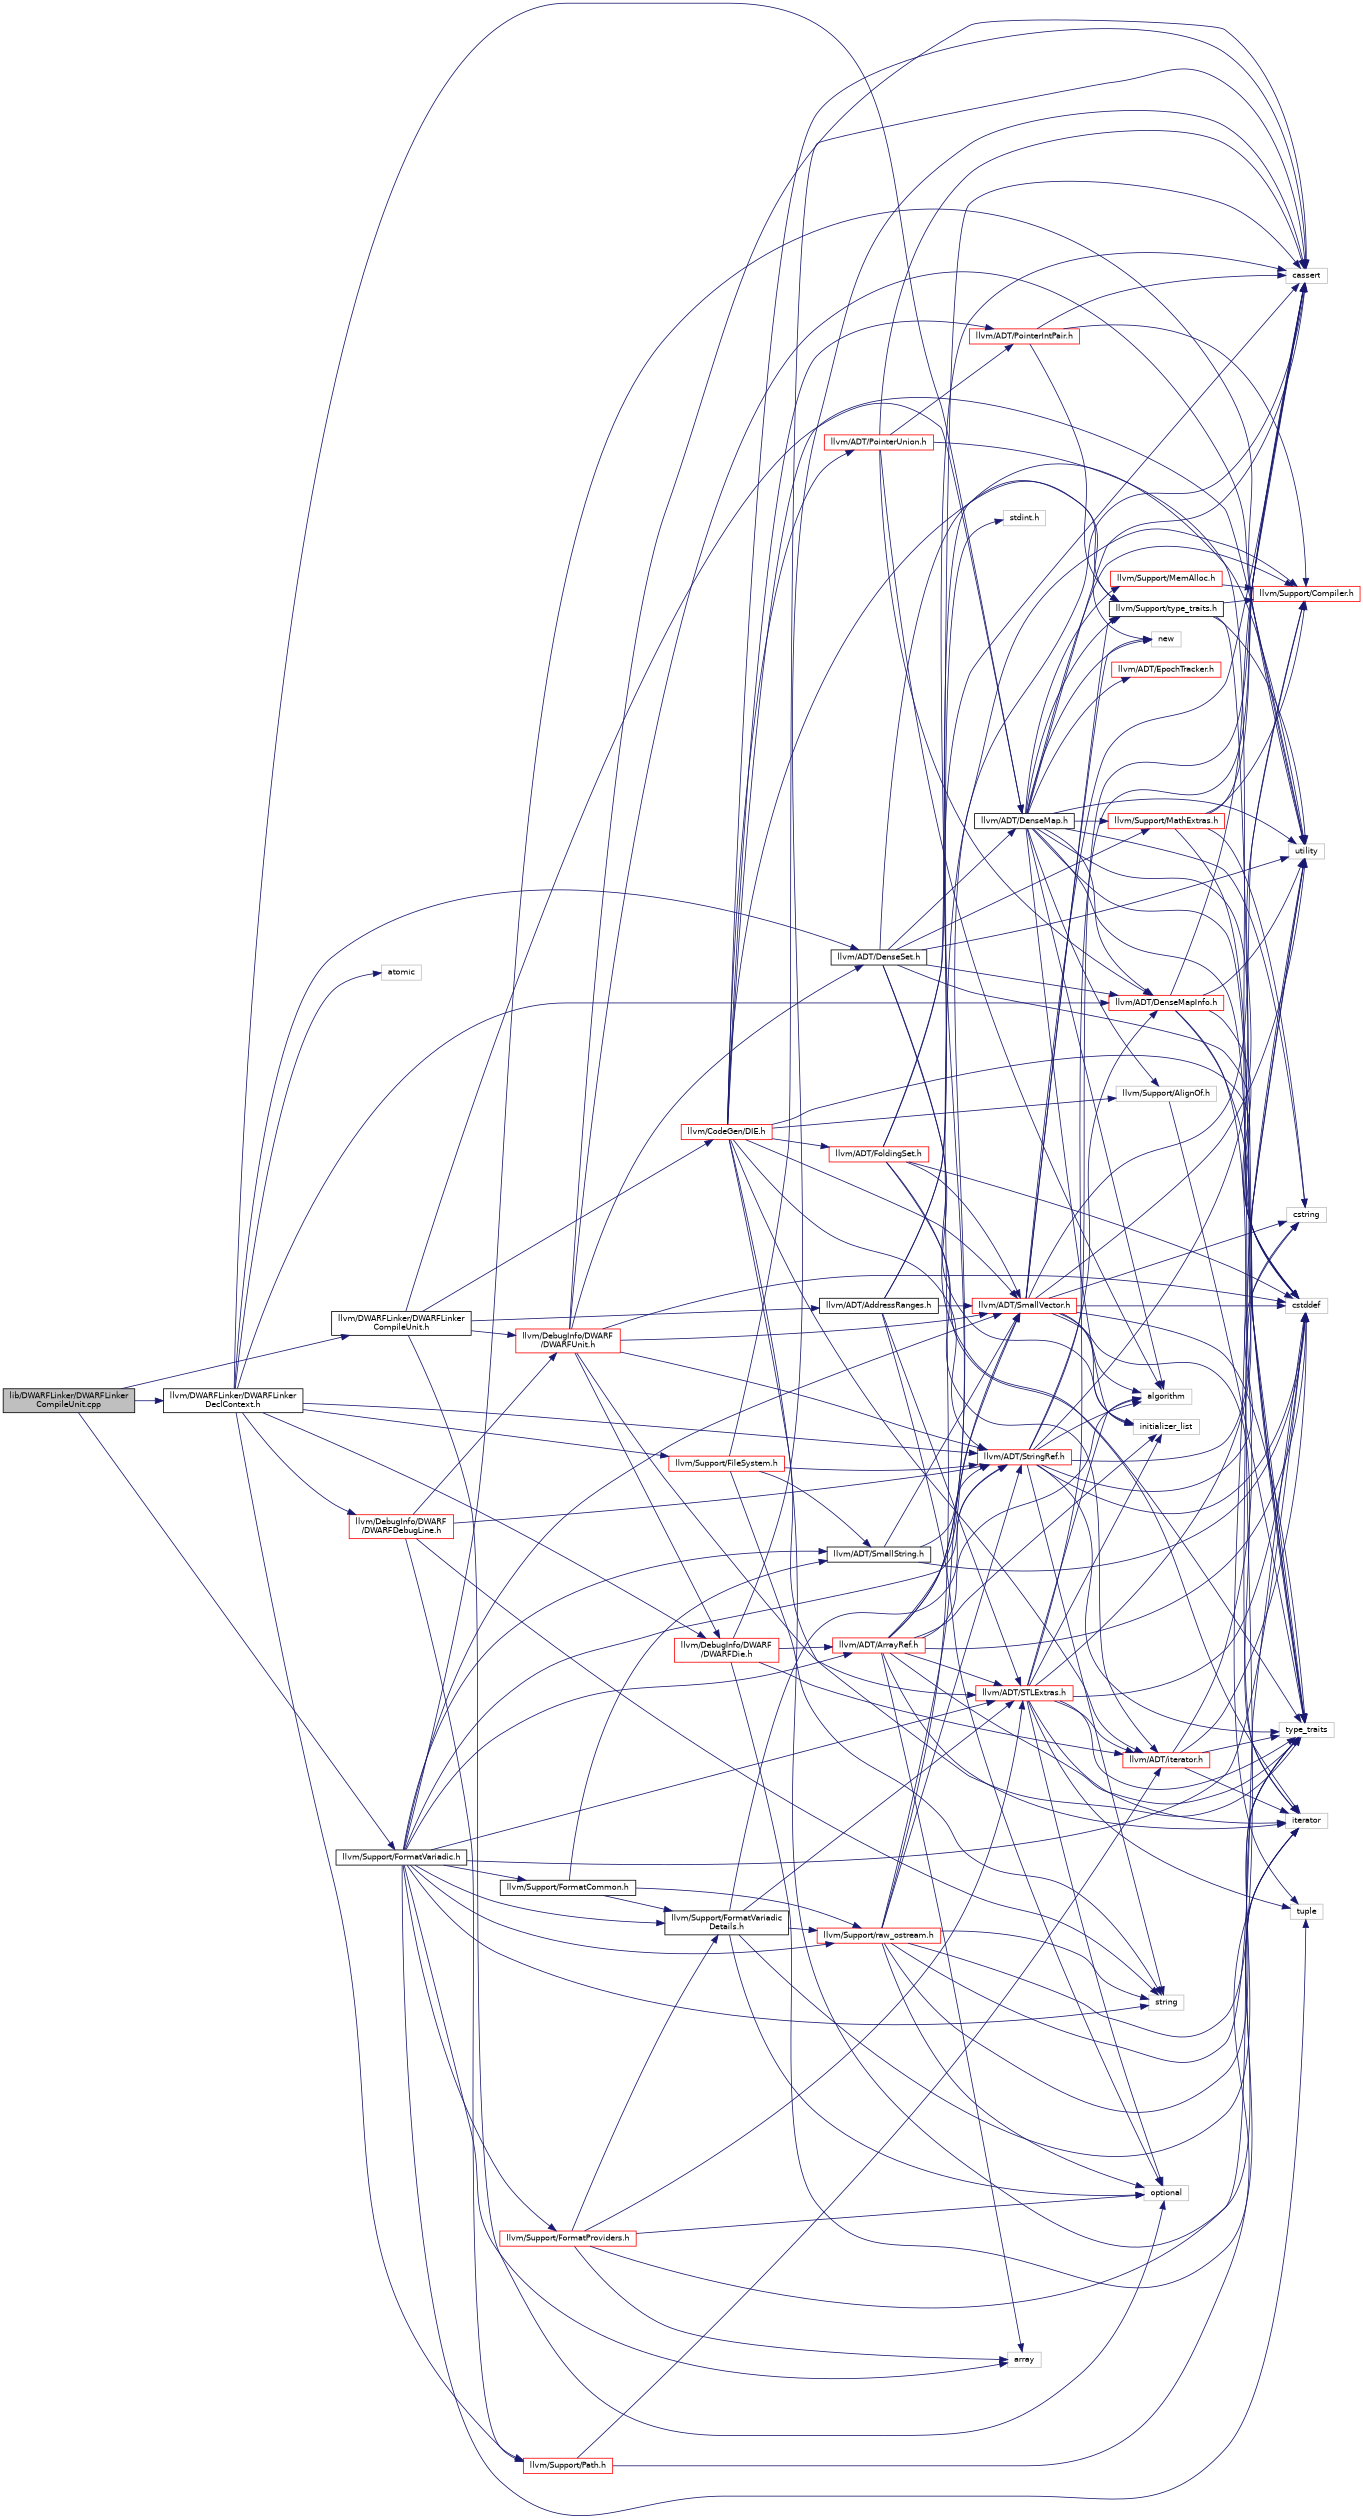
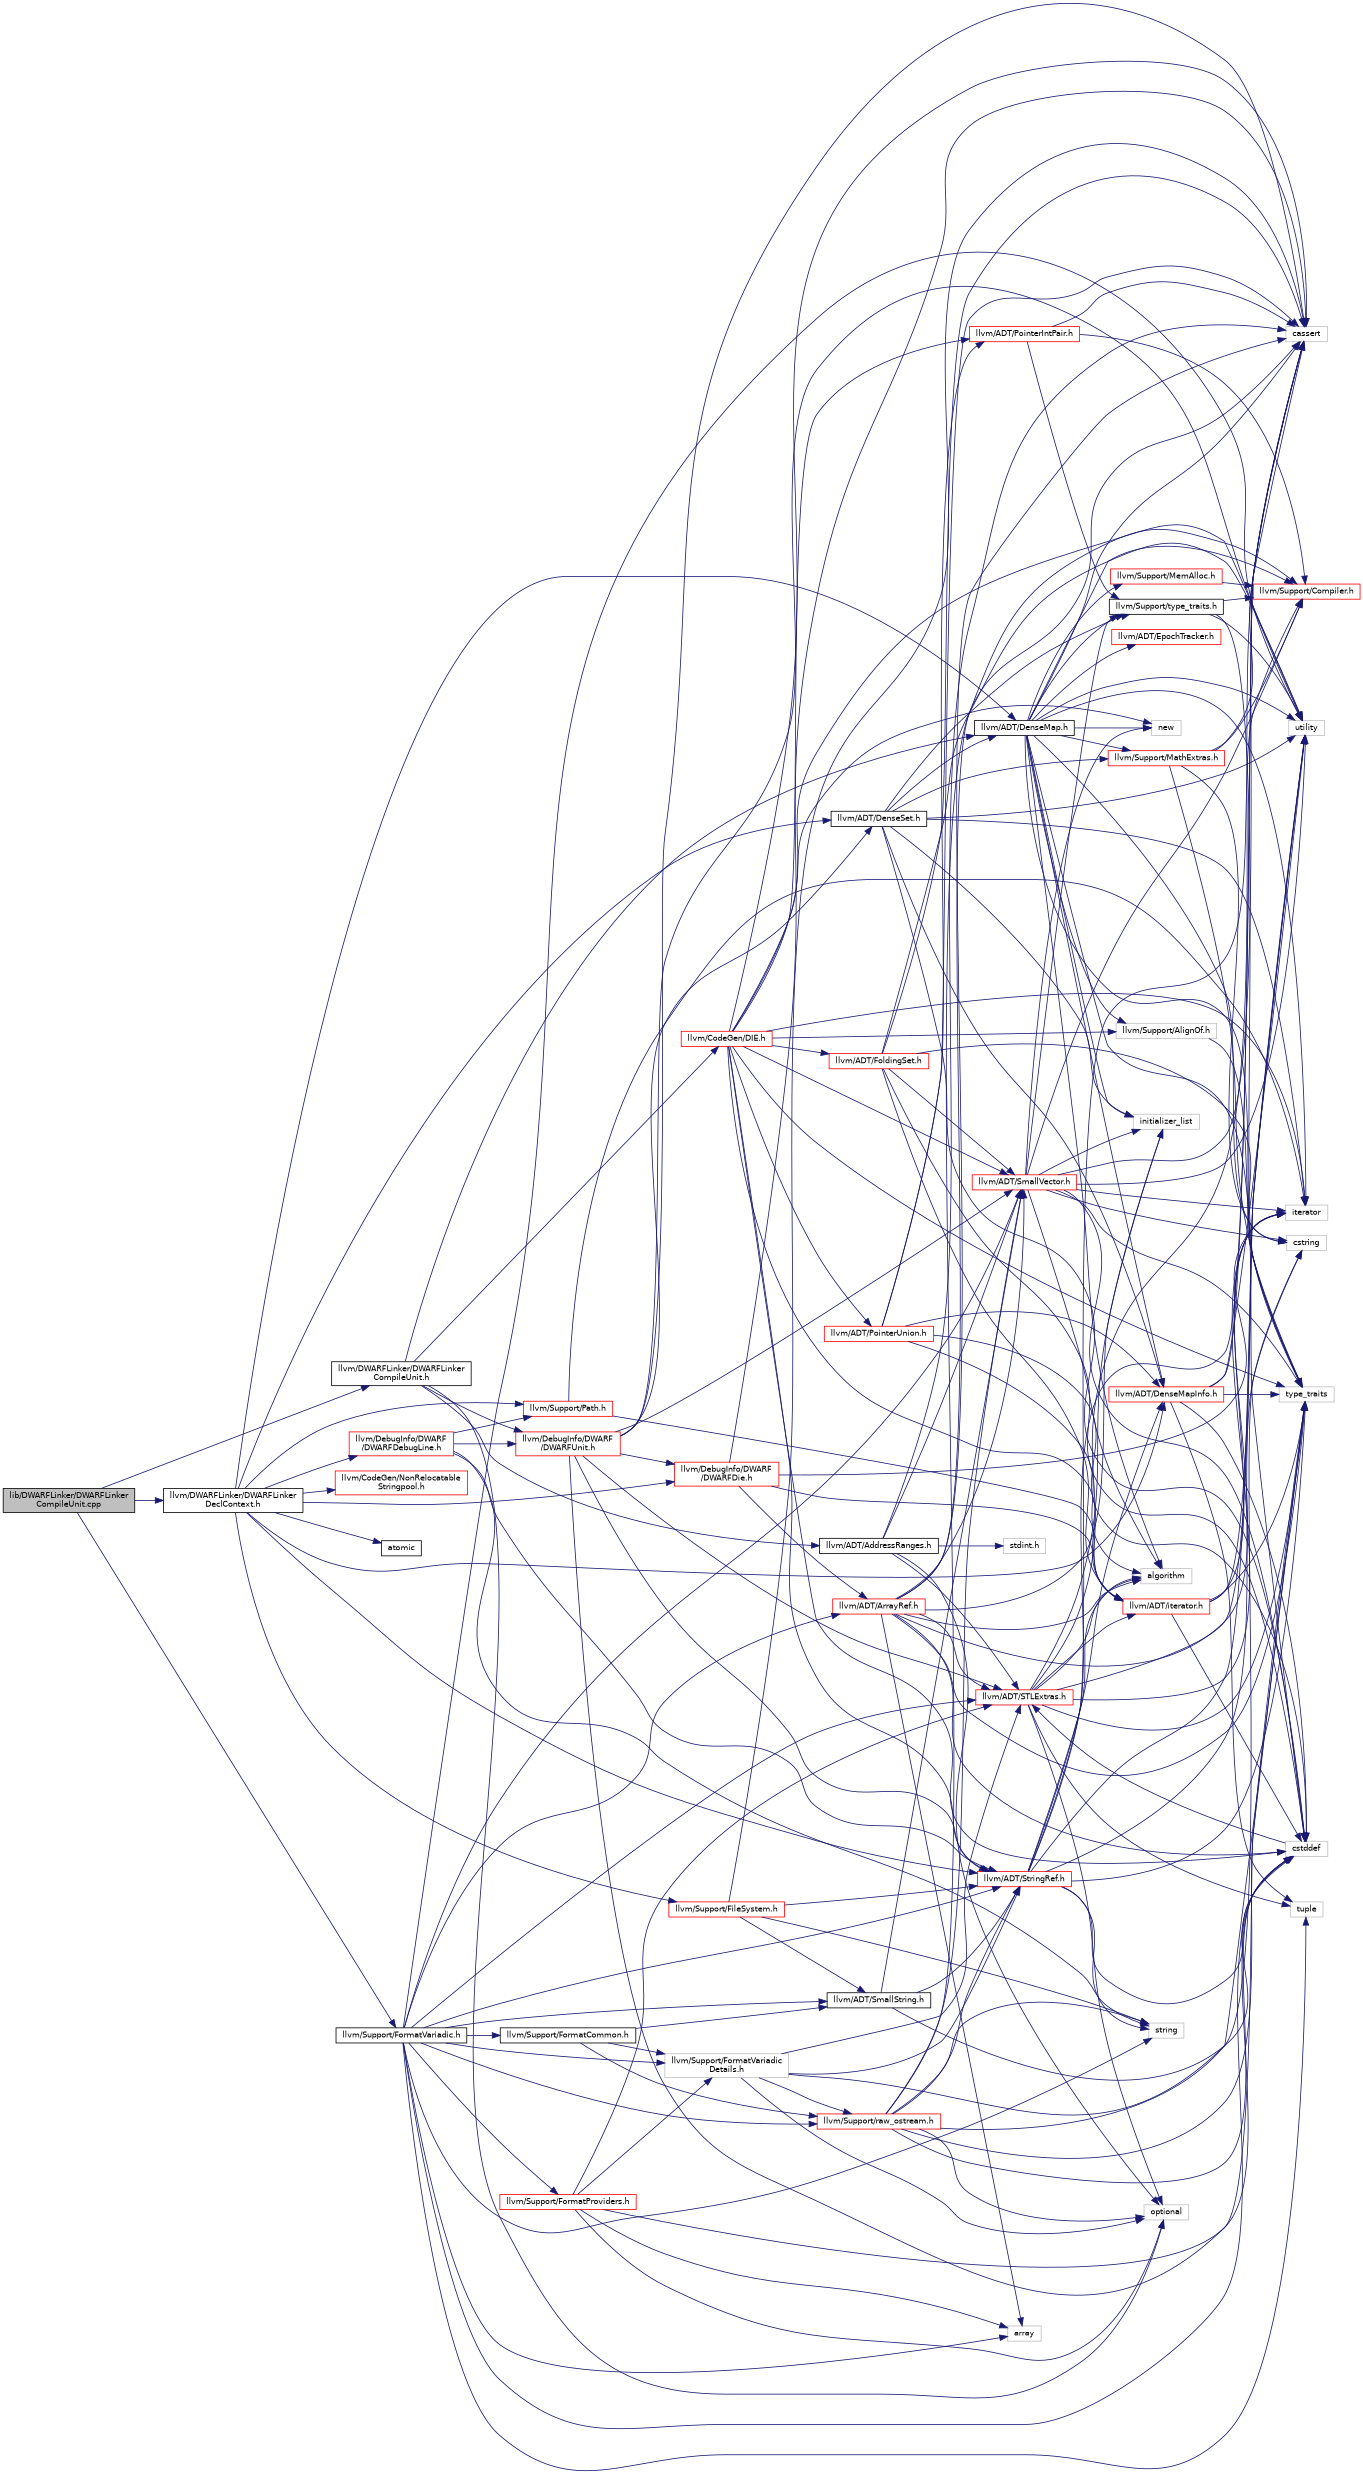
(401, 973) -> (401, 1548)
none -> (401, 1483)
(1262, 1569) -> (1153, 1793)
(727, 1923) -> (727, 2066)
